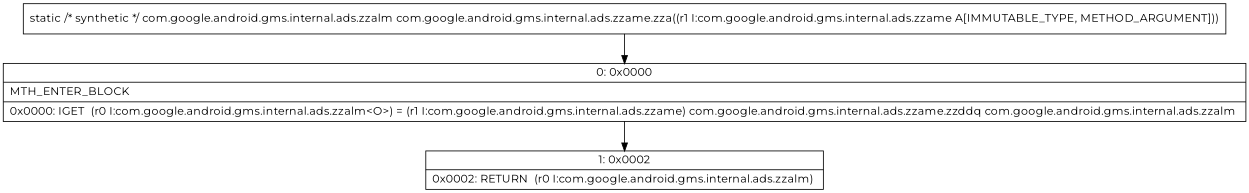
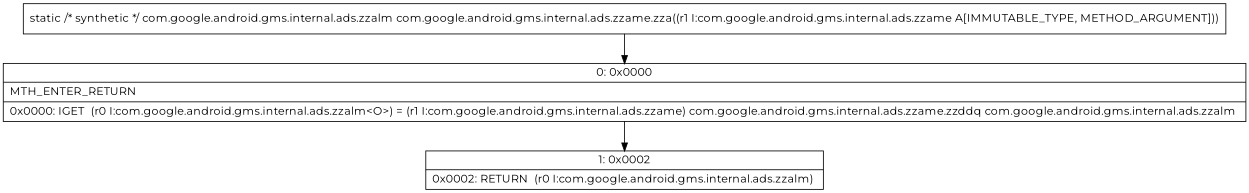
(70, 92) -> (73, 92)
